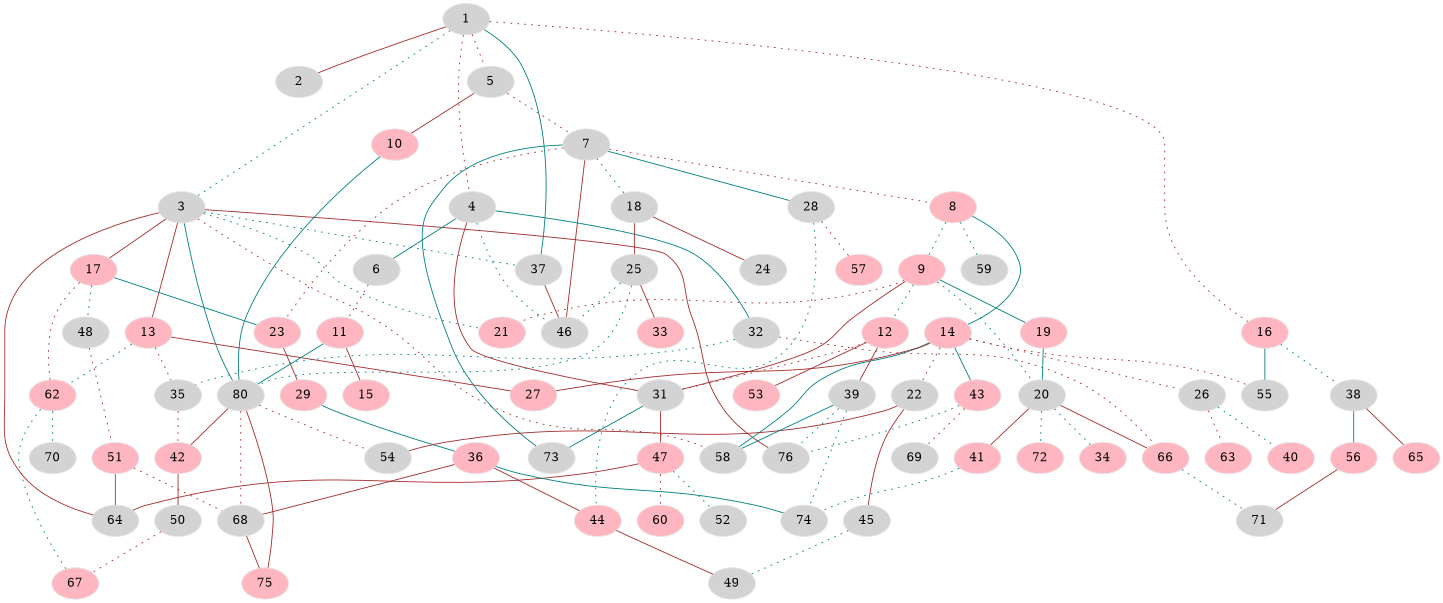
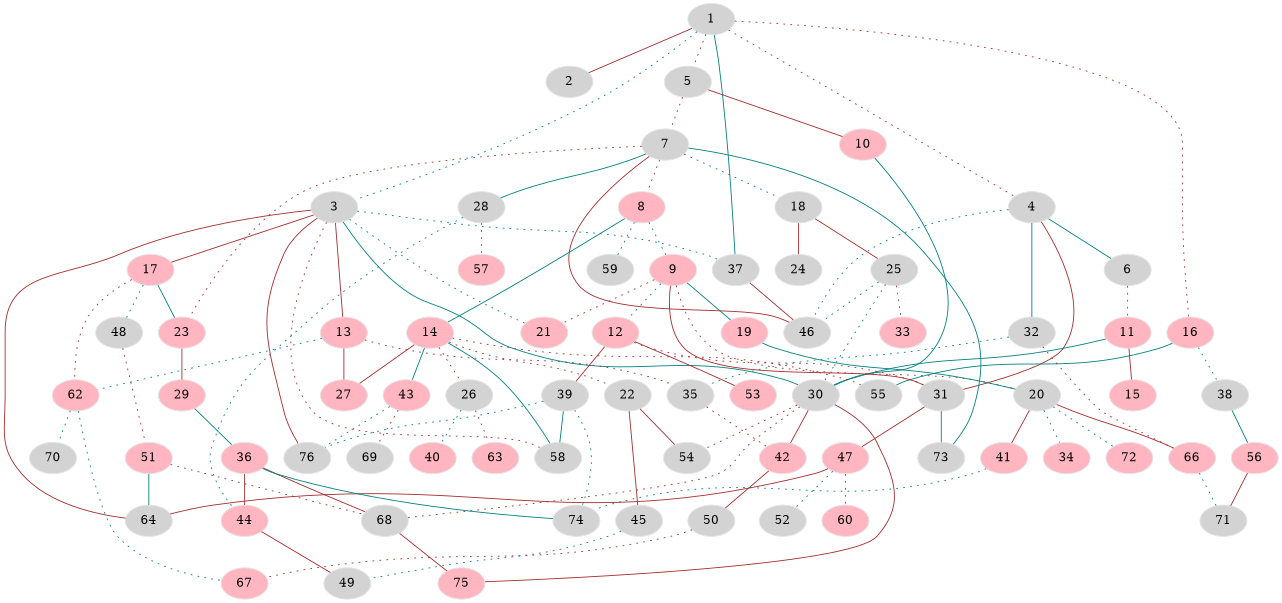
(649, 305) -> (899, 301)
(989, 327) -> (826, 372)
(241, 395) -> (816, 395)
(1416, 458) -> none
